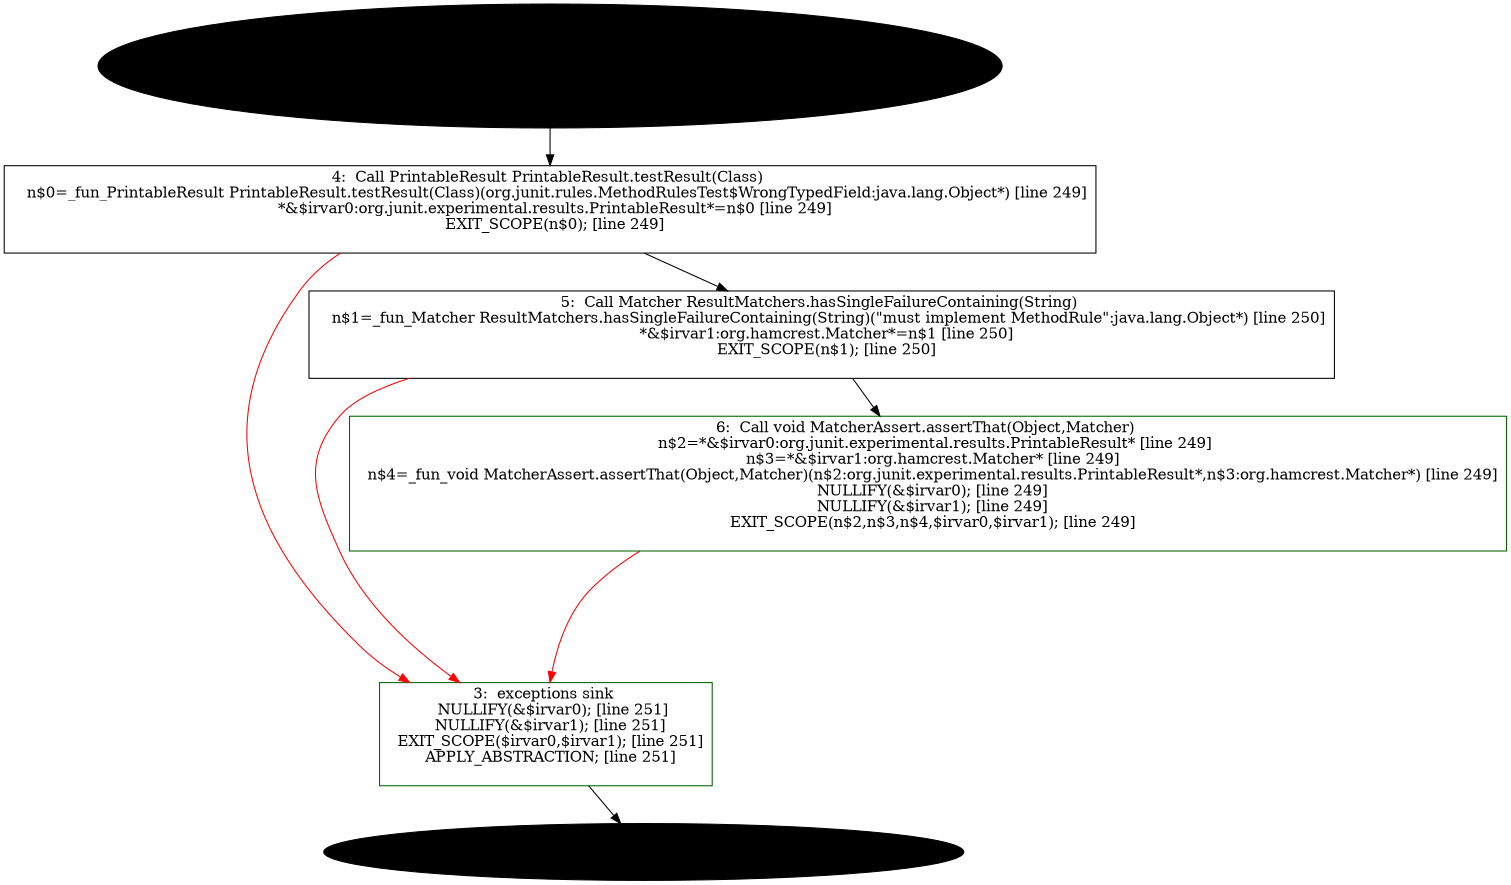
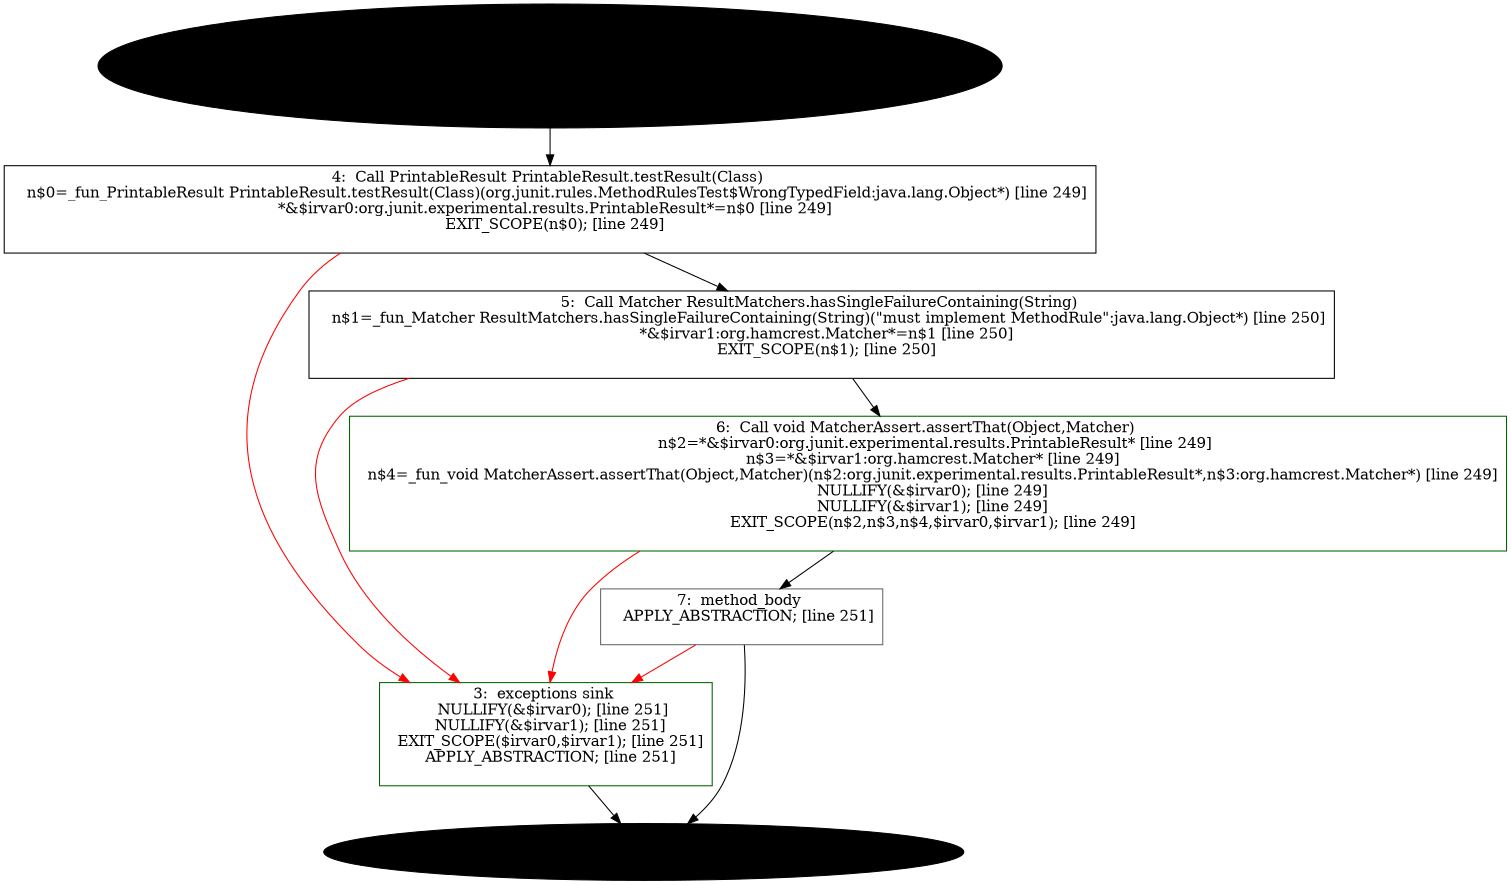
none -> (742, 617)
